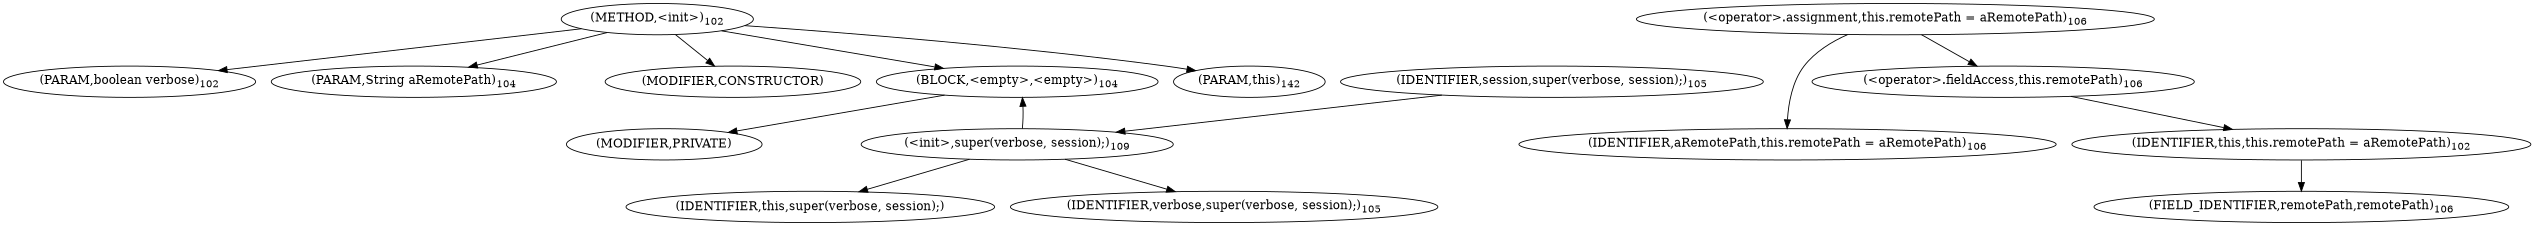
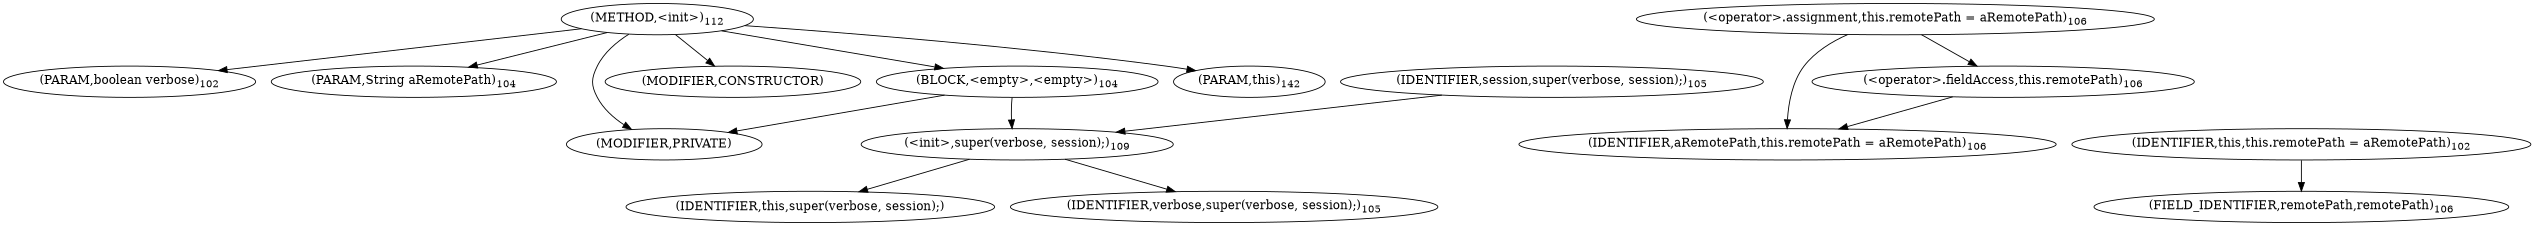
(714, 18) -> (714, 18)
none -> (593, 78)
(2147, 112) -> (1900, 112)
(1023, 117) -> (1011, 109)
